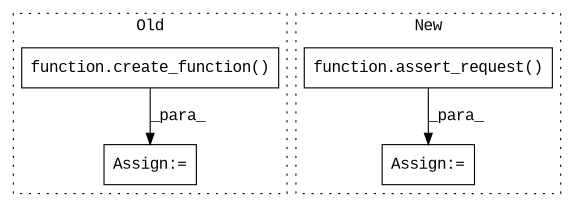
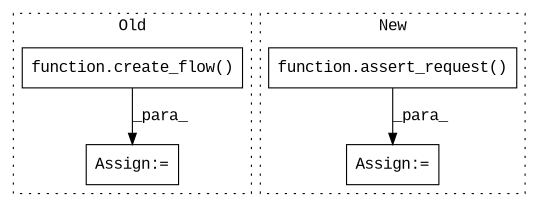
(150, 68) -> (132, 68)
